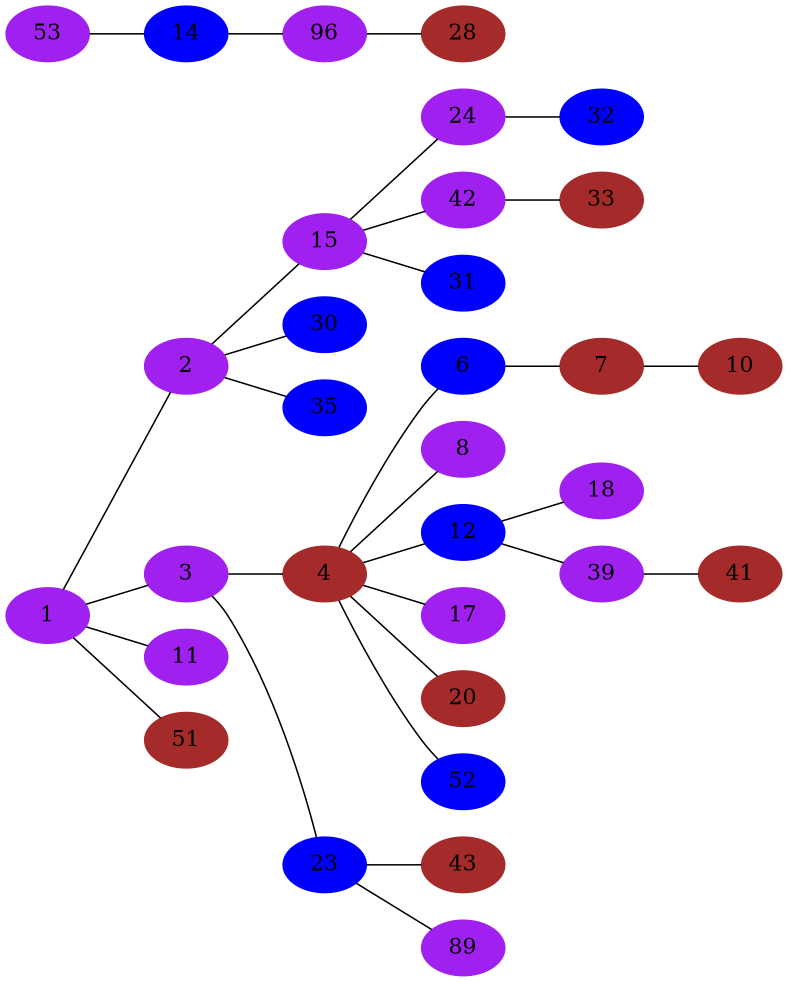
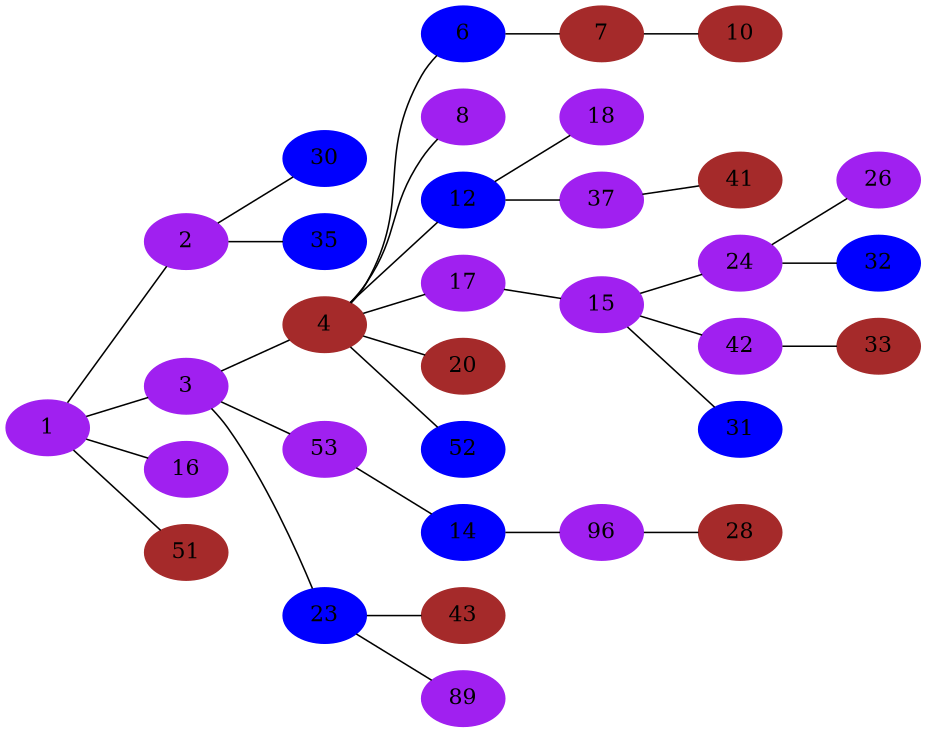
none -> (879, 180)
(256, 304) -> (532, 294)
none -> (256, 418)
(602, 574) -> (602, 200)
(186, 657) -> (186, 469)
